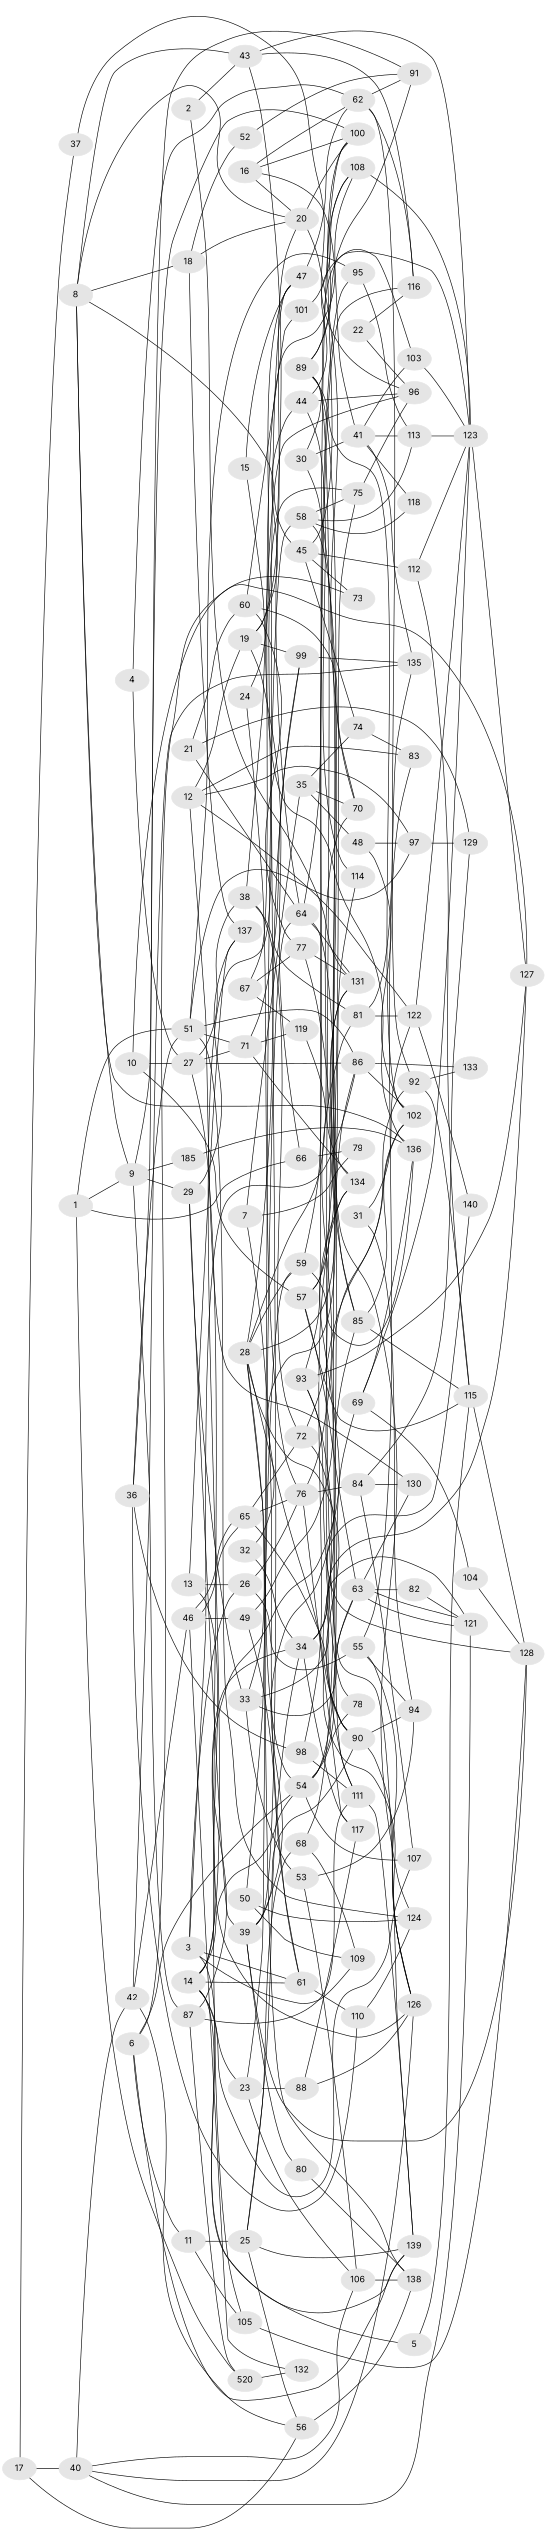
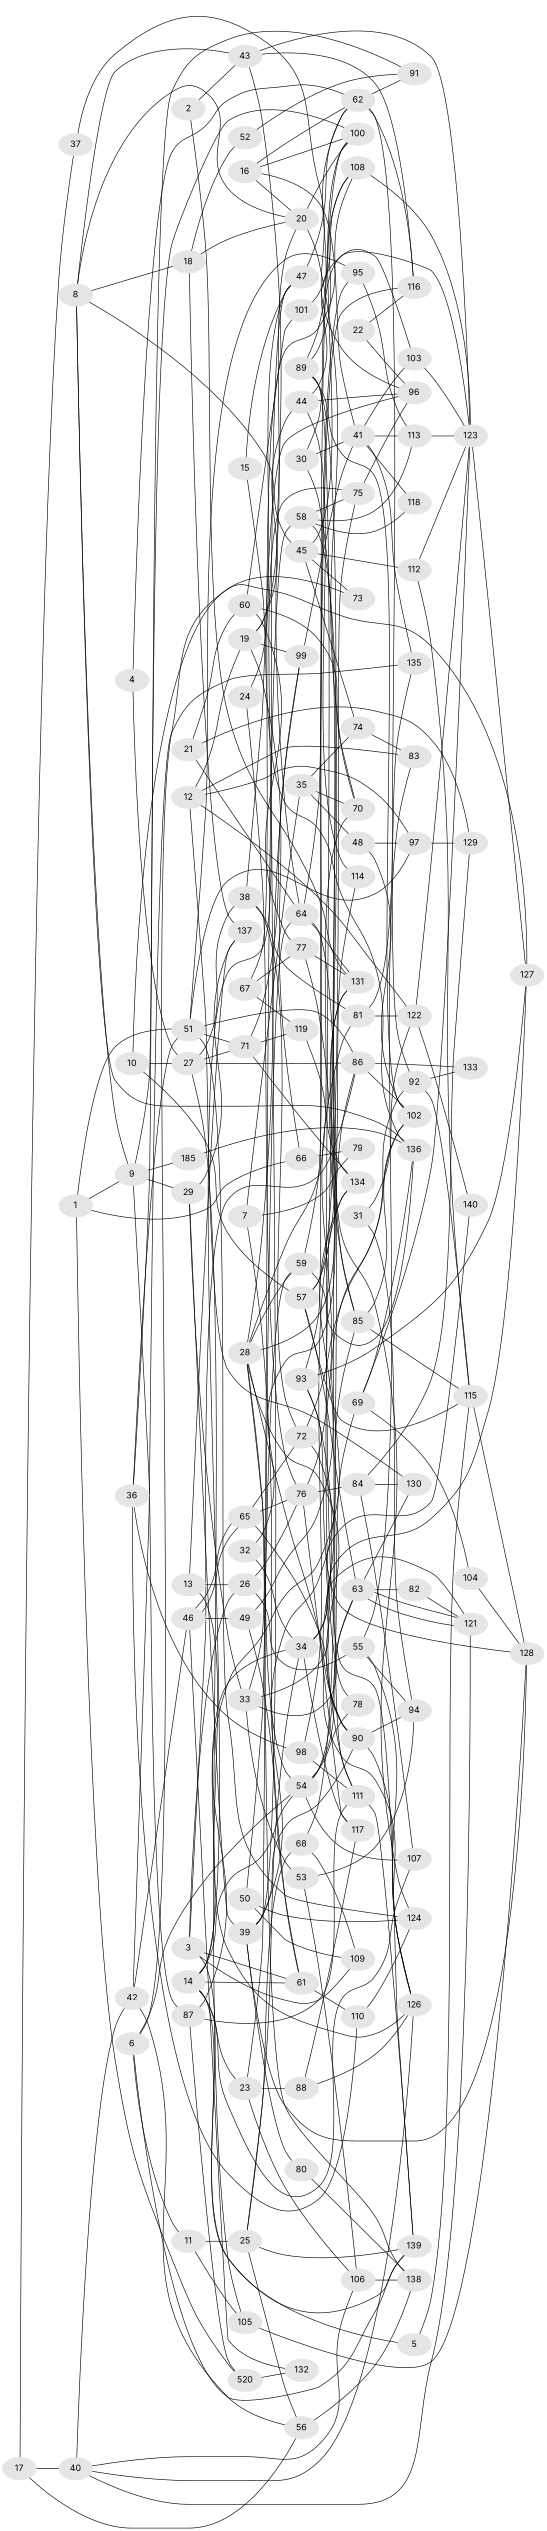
(353, 220) -> (324, 232)
(358, 660) -> (325, 545)
